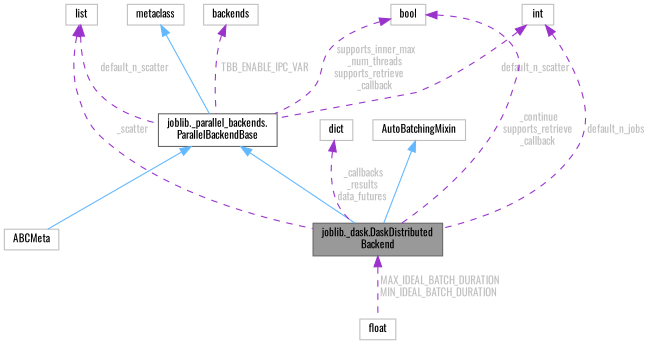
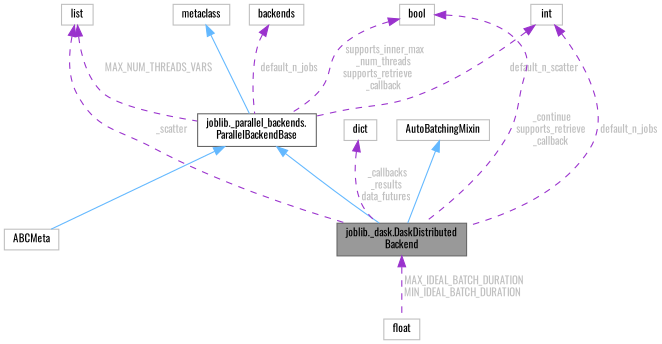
(133, 69) -> (157, 69)
(264, 69) -> (288, 69)
